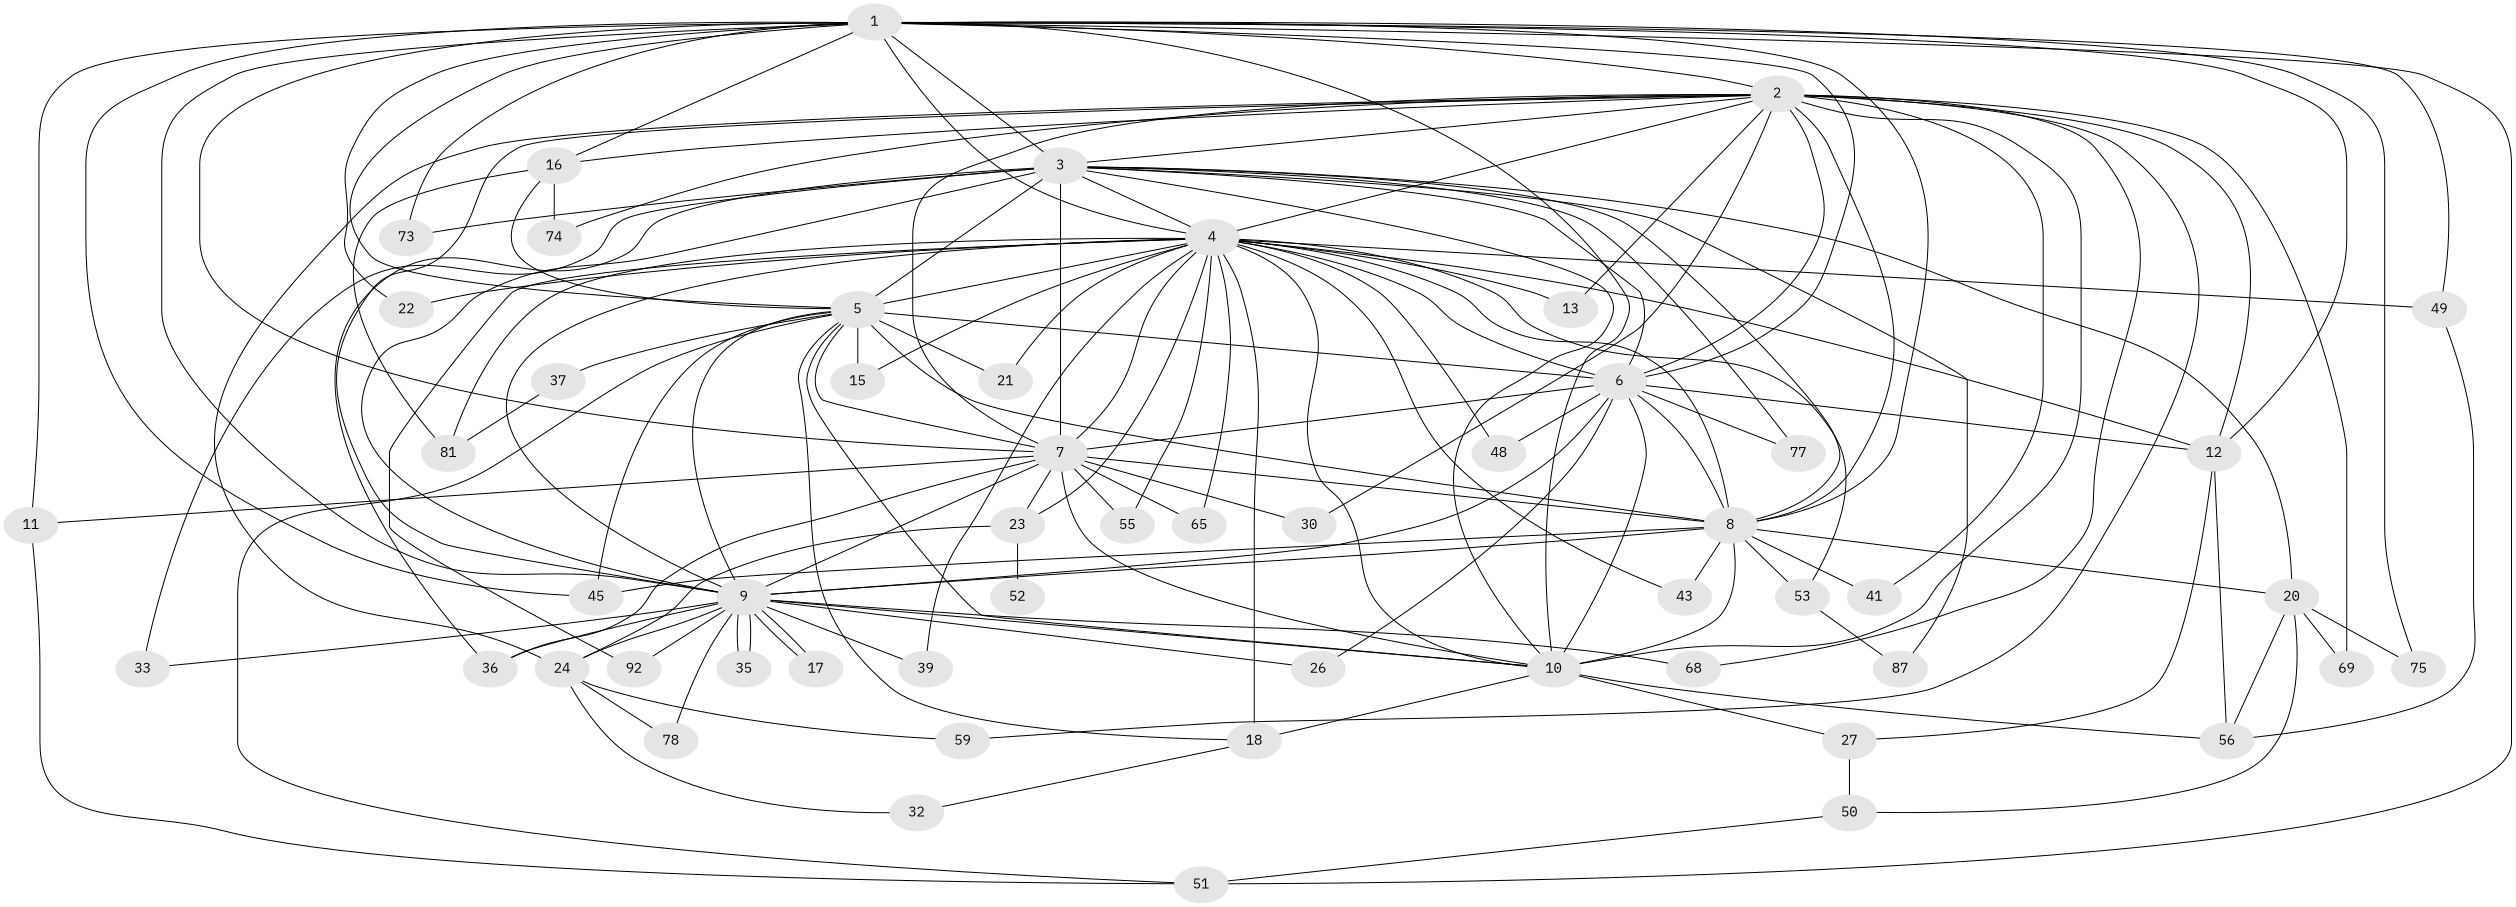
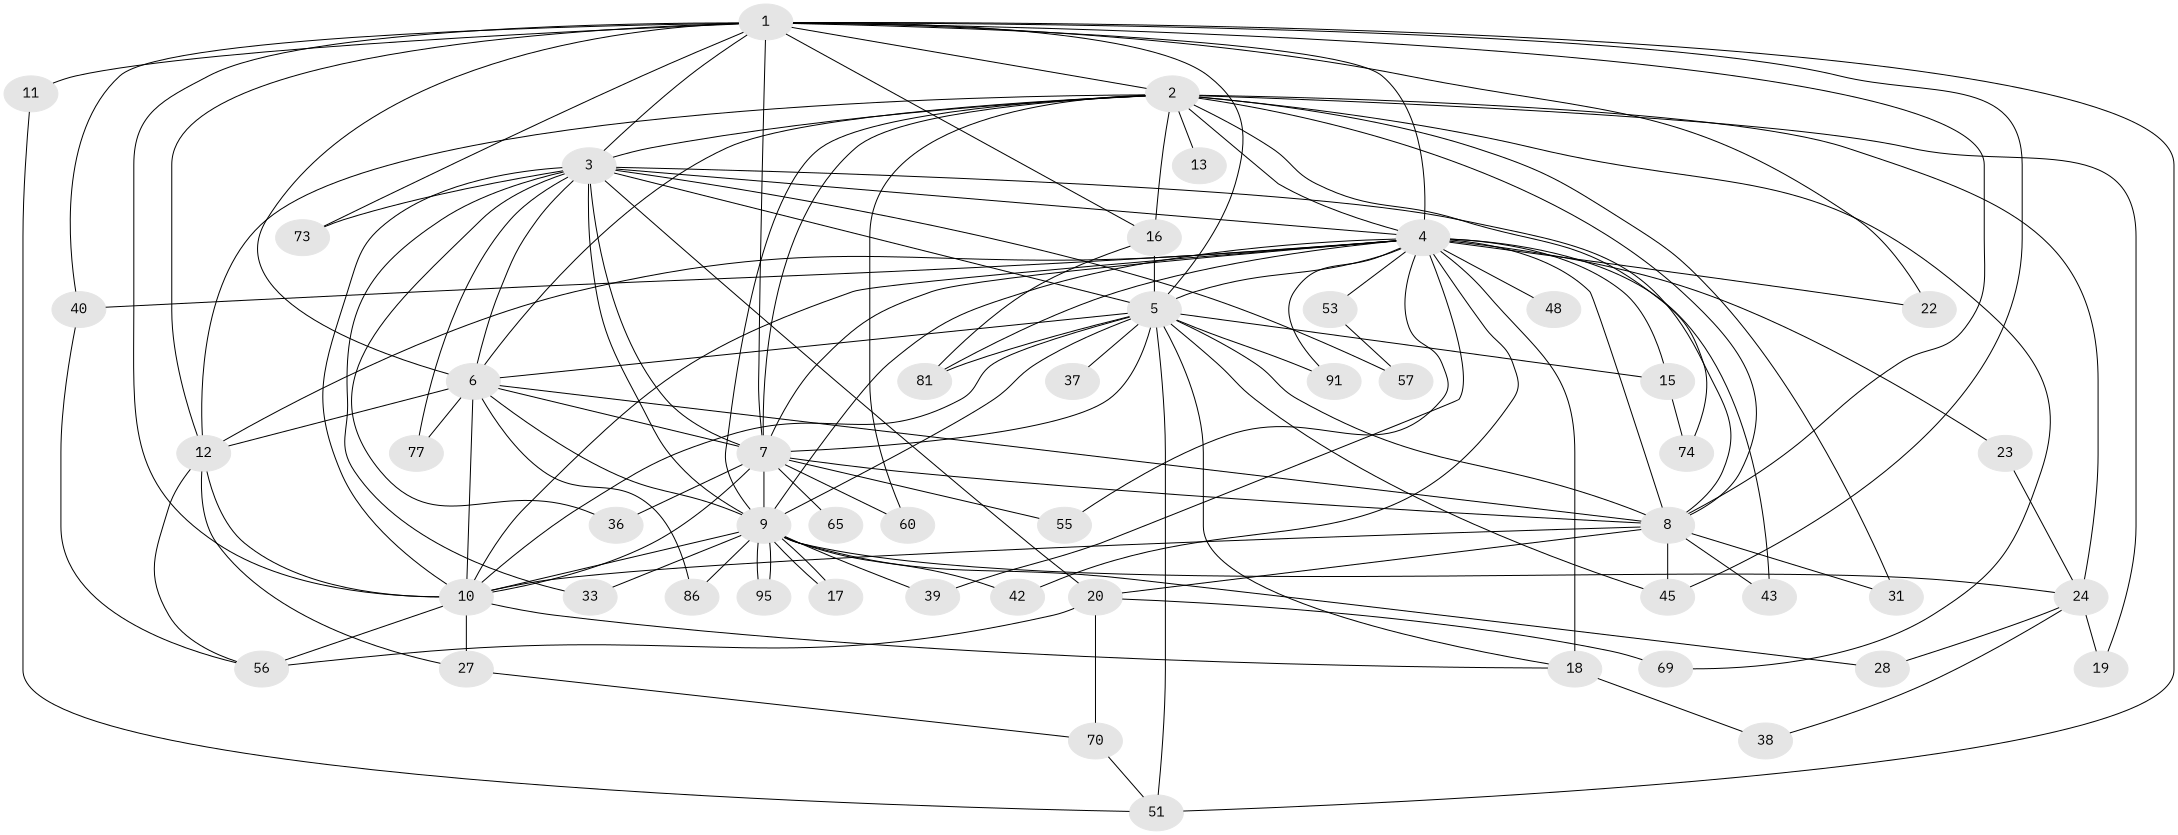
(554, 202) -> (1677, 417)
(162, 203) -> none
(1396, 262) -> none
(1422, 295) -> none
(2440, 310) -> (79, 310)
(1006, 381) -> (1334, 381)
(1228, 382) -> none
(503, 417) -> (1005, 351)
(1555, 420) -> none
(2066, 455) -> (285, 568)
(546, 489) -> none
(1039, 489) -> none
(1309, 525) -> (908, 525)
(1766, 561) -> none
(1237, 563) -> none
(1018, 597) -> none
(1874, 597) -> (1896, 597)
(630, 624) -> none
(634, 669) -> (1018, 597)
(744, 669) -> (764, 597)
(1318, 669) -> (692, 597)
(1694, 669) -> none
(1900, 669) -> (1406, 381)
(2419, 669) -> none
(671, 741) -> (1882, 669)
(963, 741) -> (2101, 669)
(917, 813) -> (1766, 741)
(1849, 813) -> (1095, 741)
